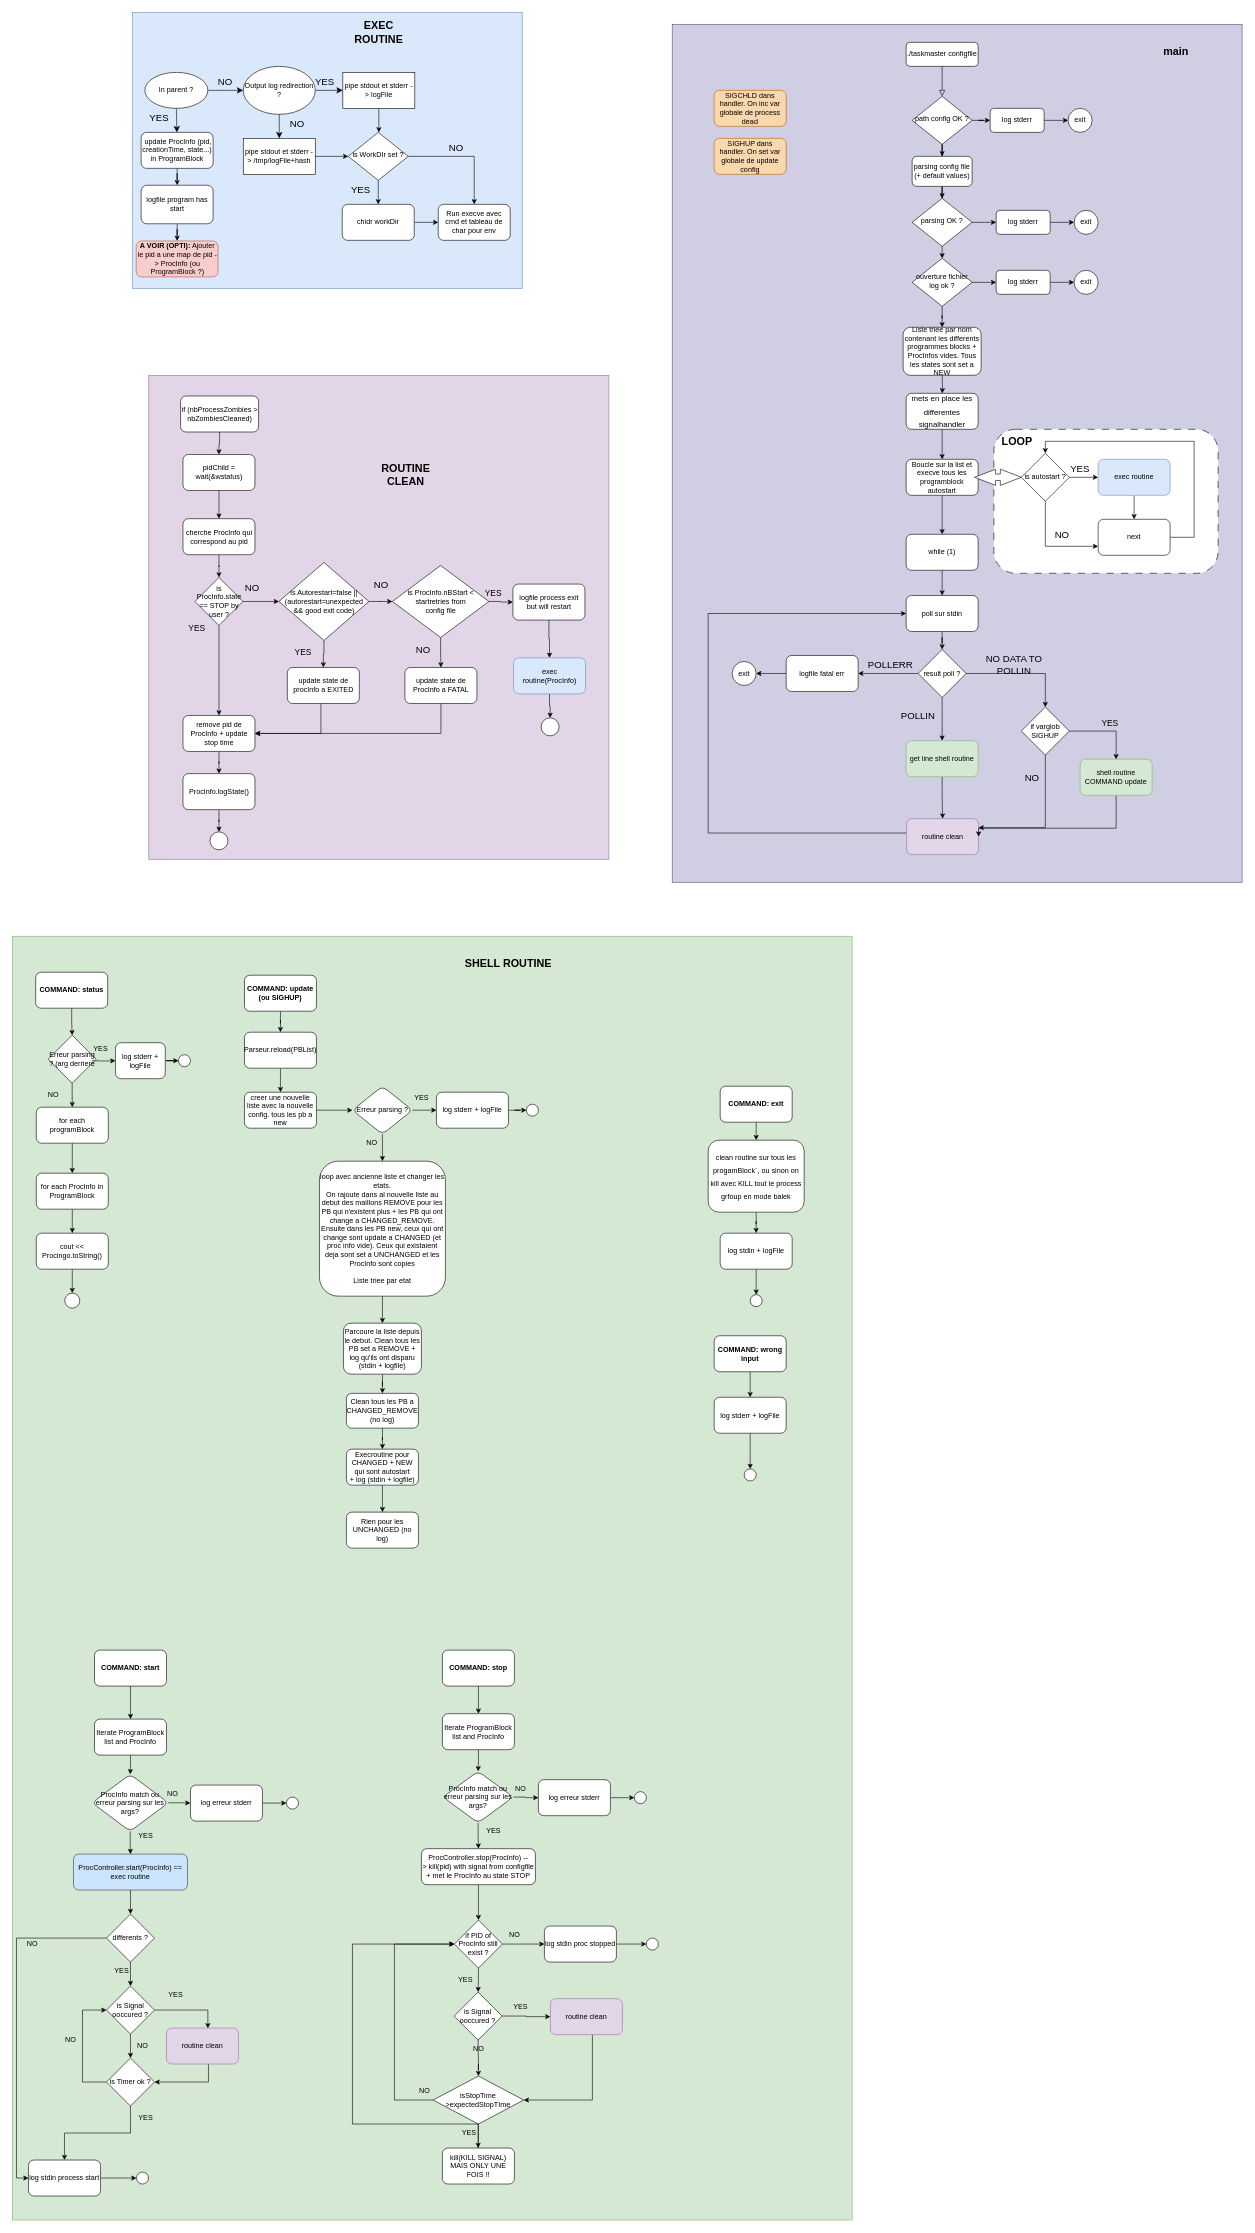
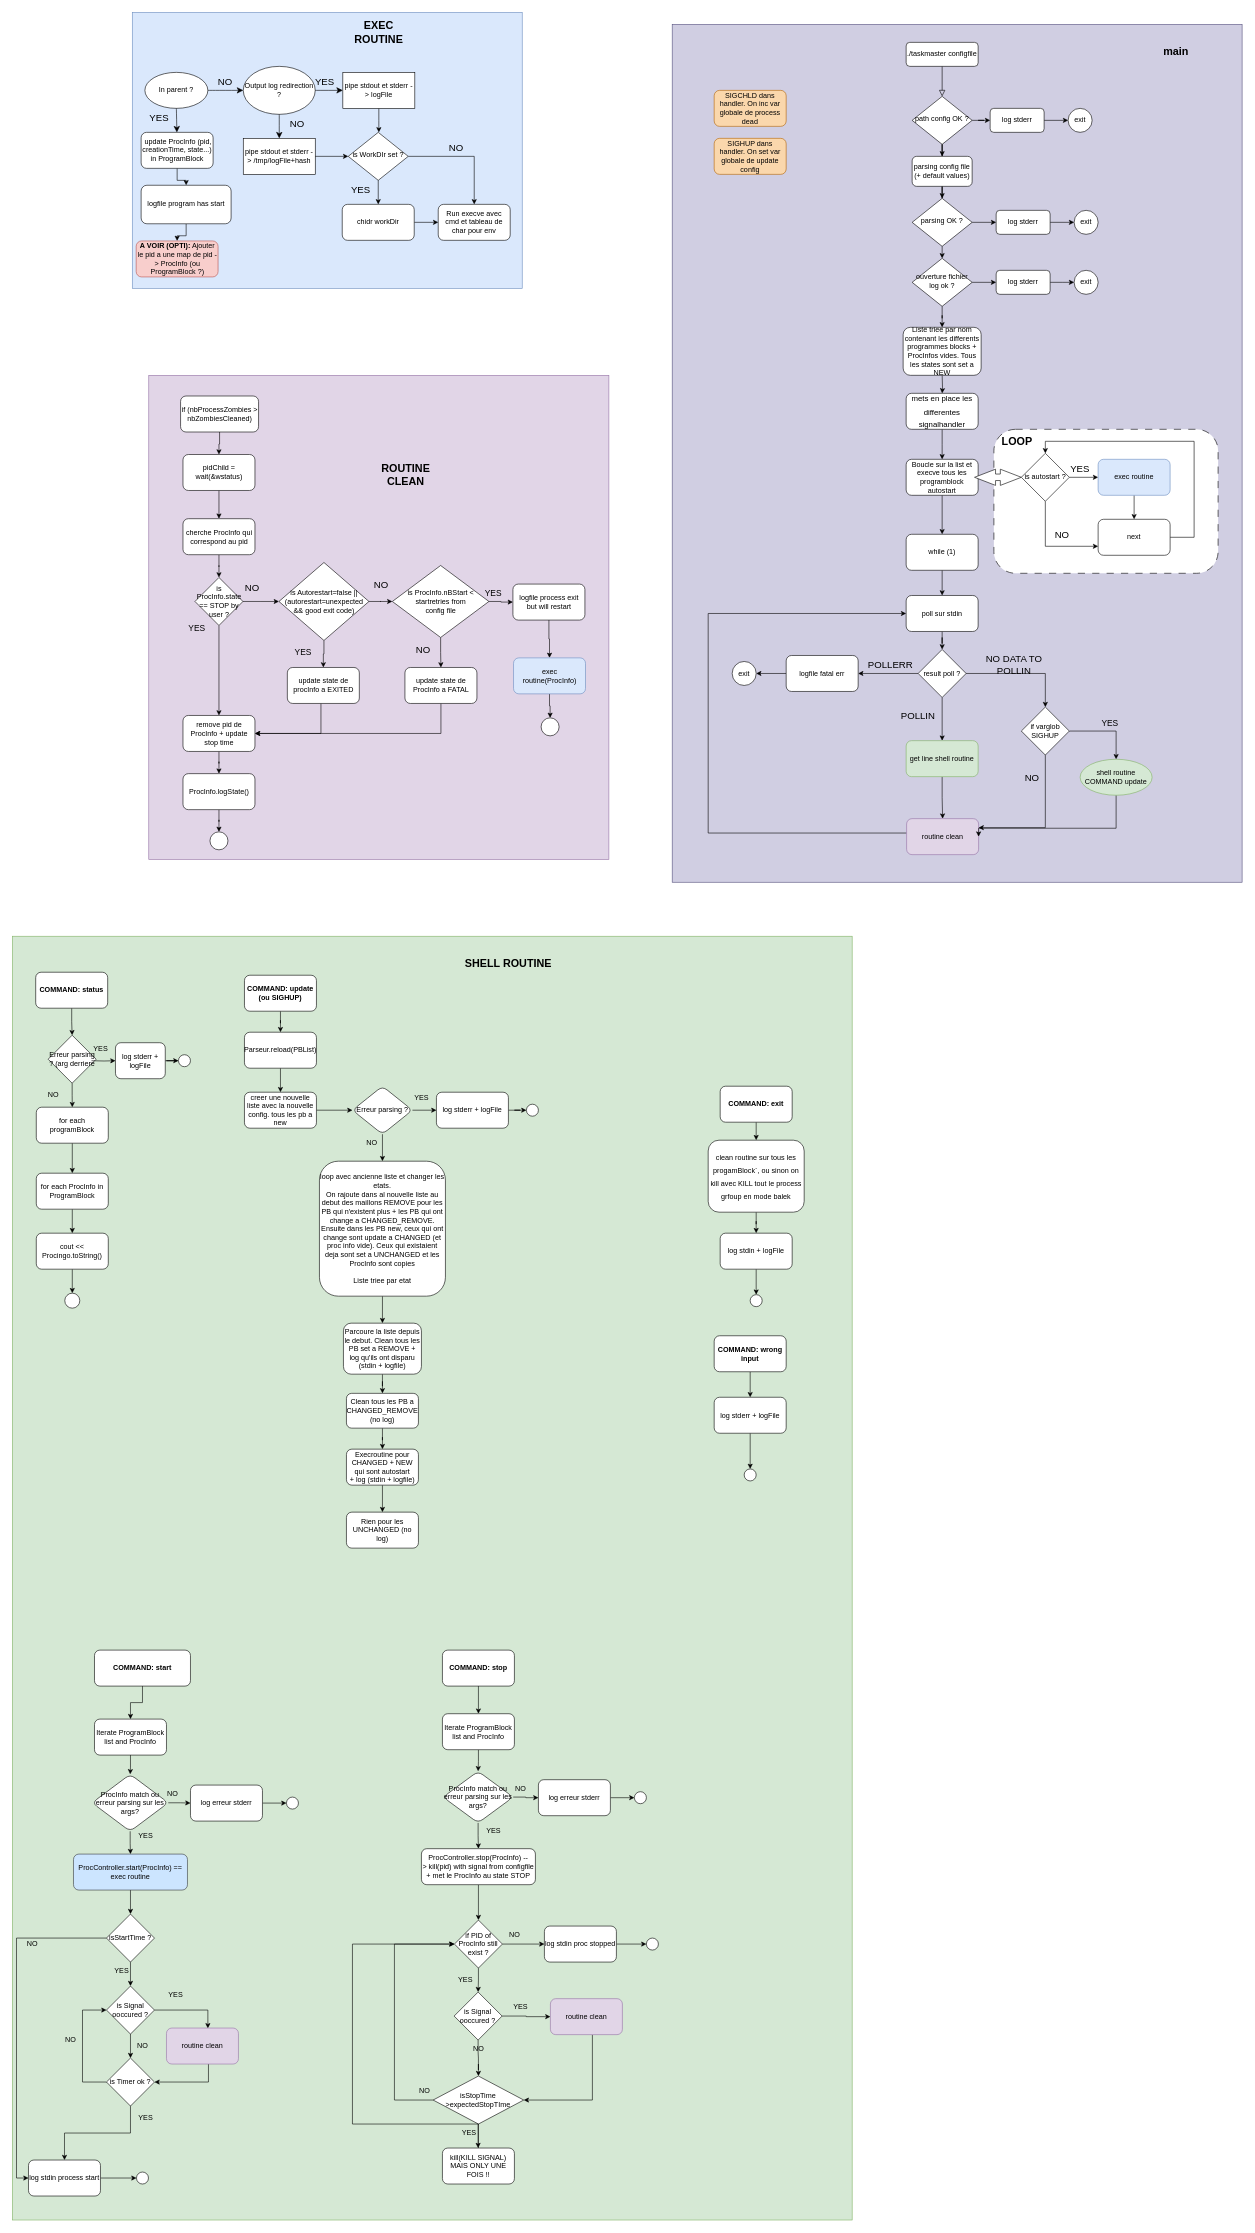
(177, 204) -> (186, 204)
(1116, 777) -> (1116, 777)
(131, 1668) -> (143, 1668)
(131, 1938) -> (131, 1938)
